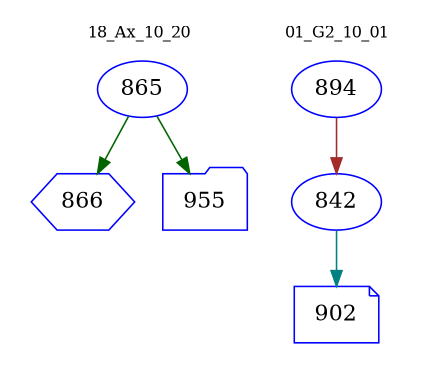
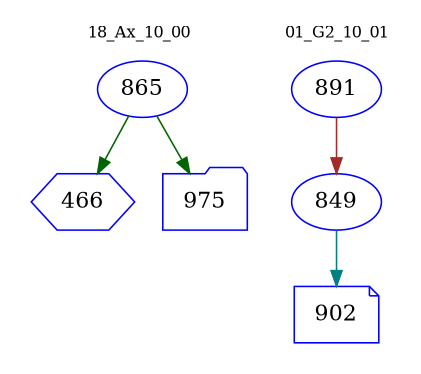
(139, 34) -> (139, 34)
(337, 89) -> (337, 89)
(83, 202) -> (83, 202)
(205, 202) -> (205, 202)
(337, 202) -> (337, 202)
